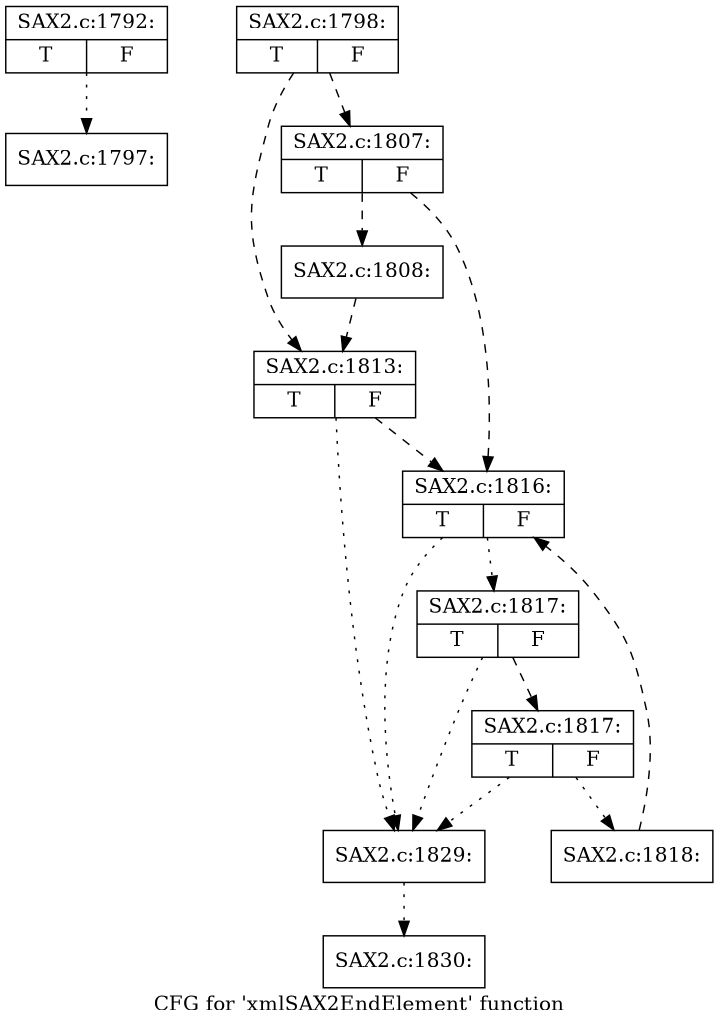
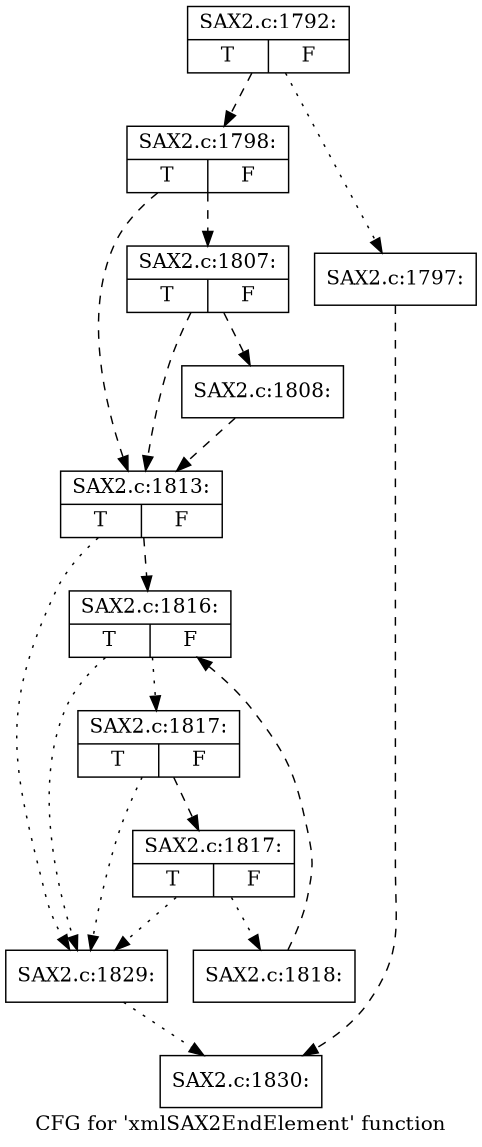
none -> (241, 93)
(479, 314) -> (164, 382)
none -> (395, 692)
